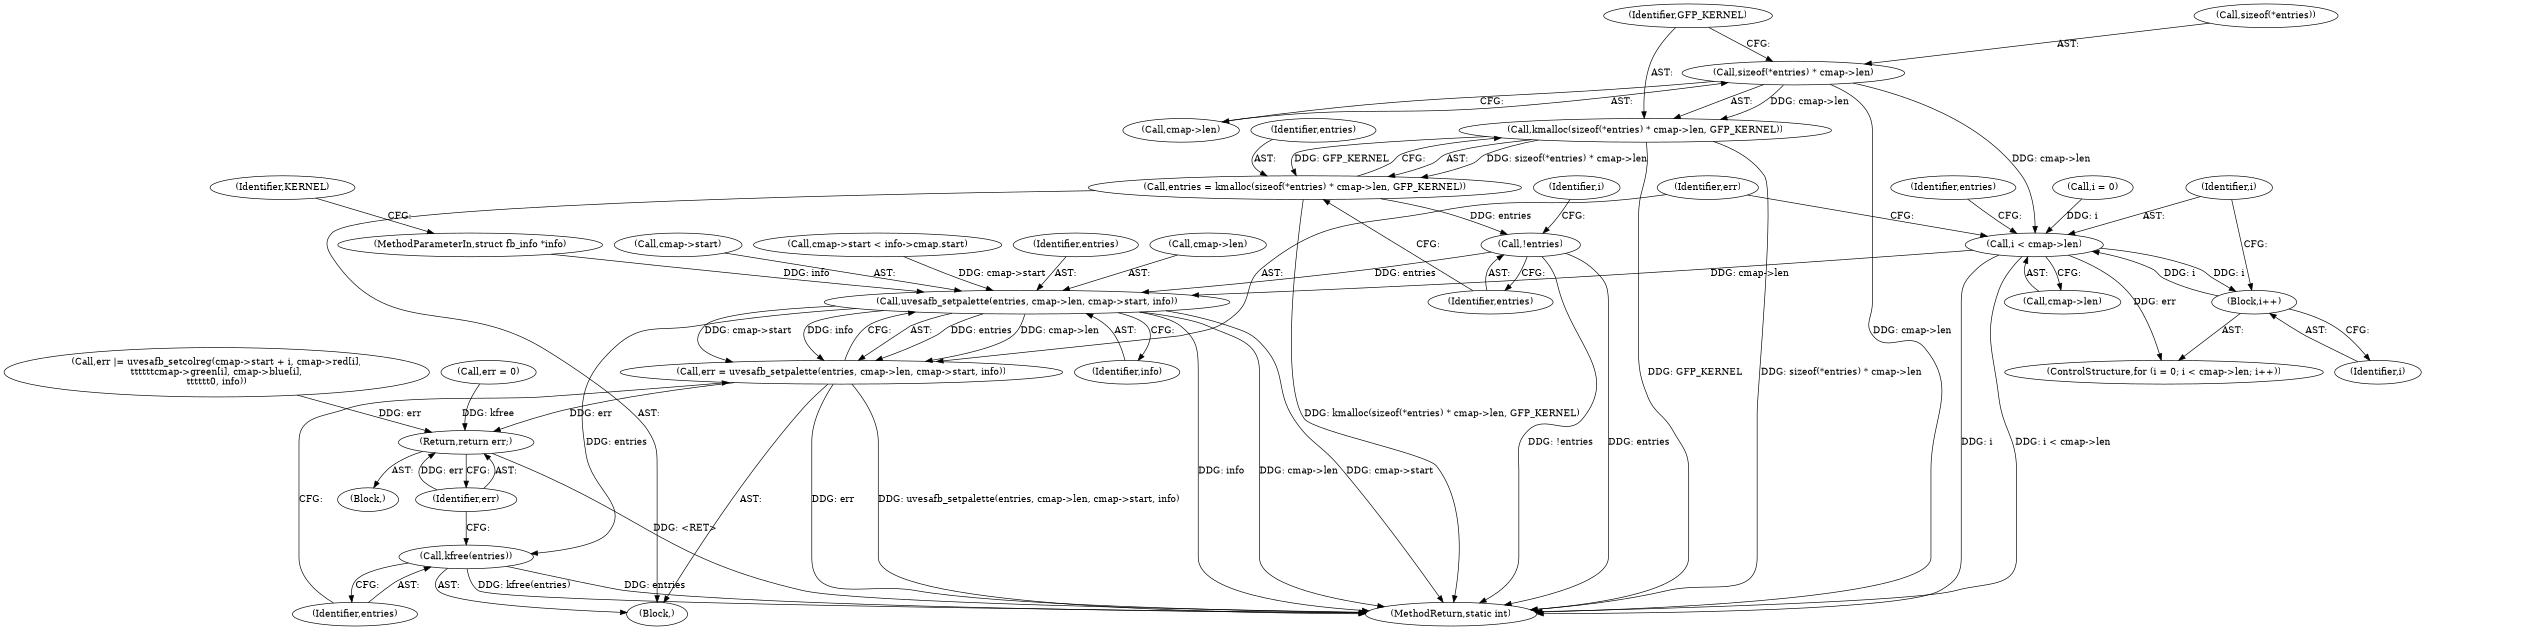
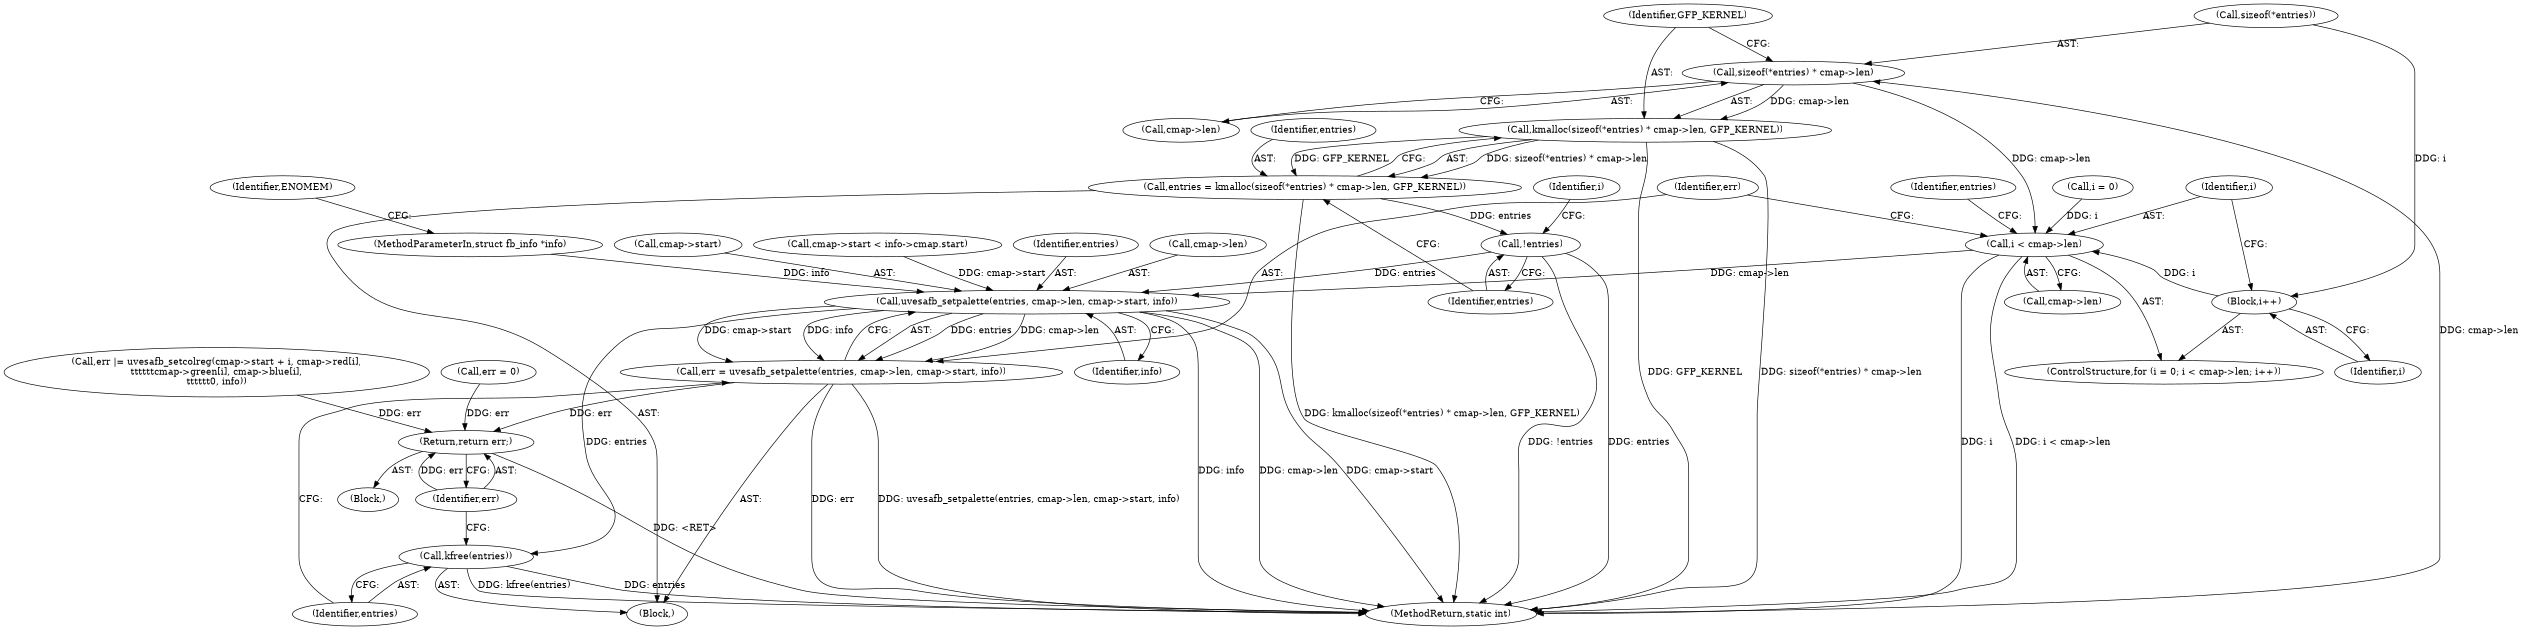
(283, 188) -> (283, 188)
(2168, 259) -> (2415, 167)
(2155, 302) -> (2155, 302)
(488, 414) -> (488, 414)
(1931, 485) -> (2436, 560)
